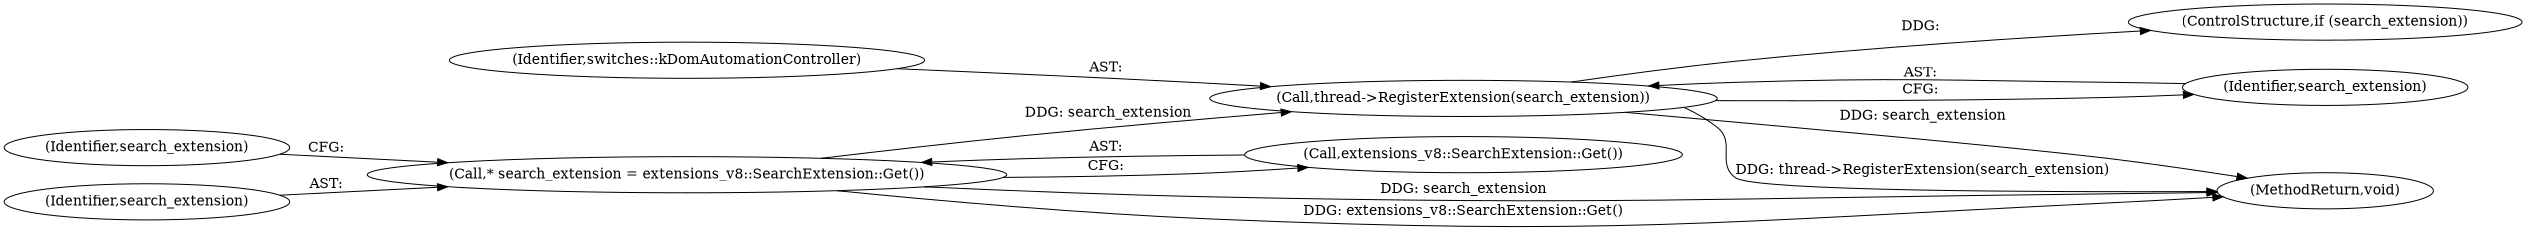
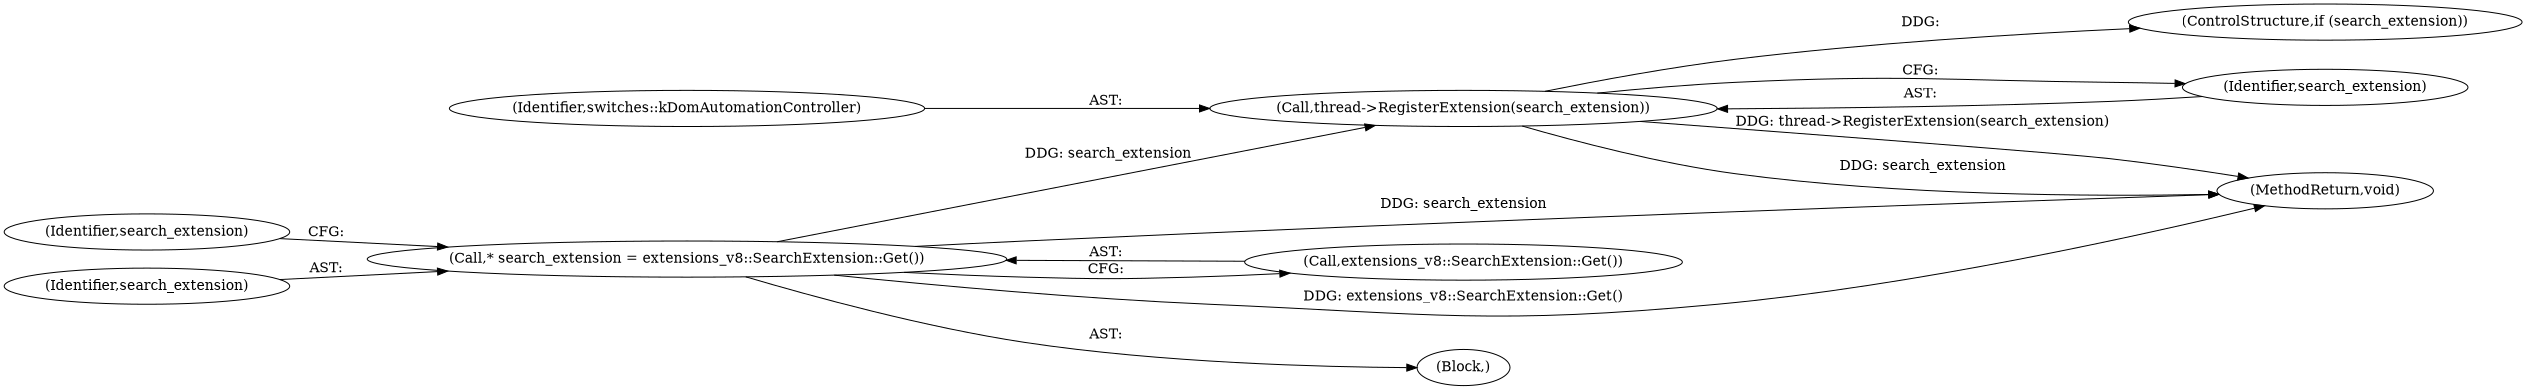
none -> (1463, 368)
